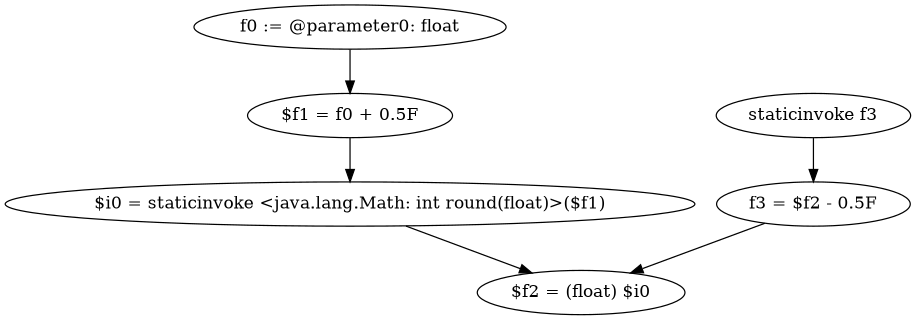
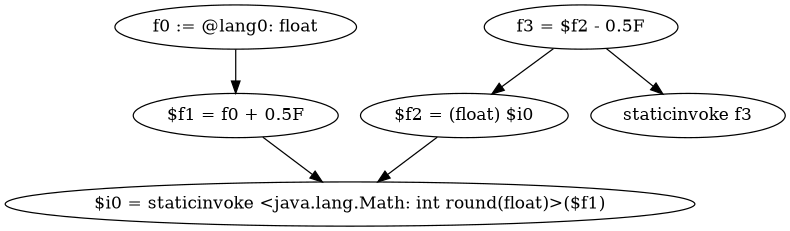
(350, 27) -> (236, 27)
(813, 154) -> (630, 67)
(463, 247) -> (413, 156)
